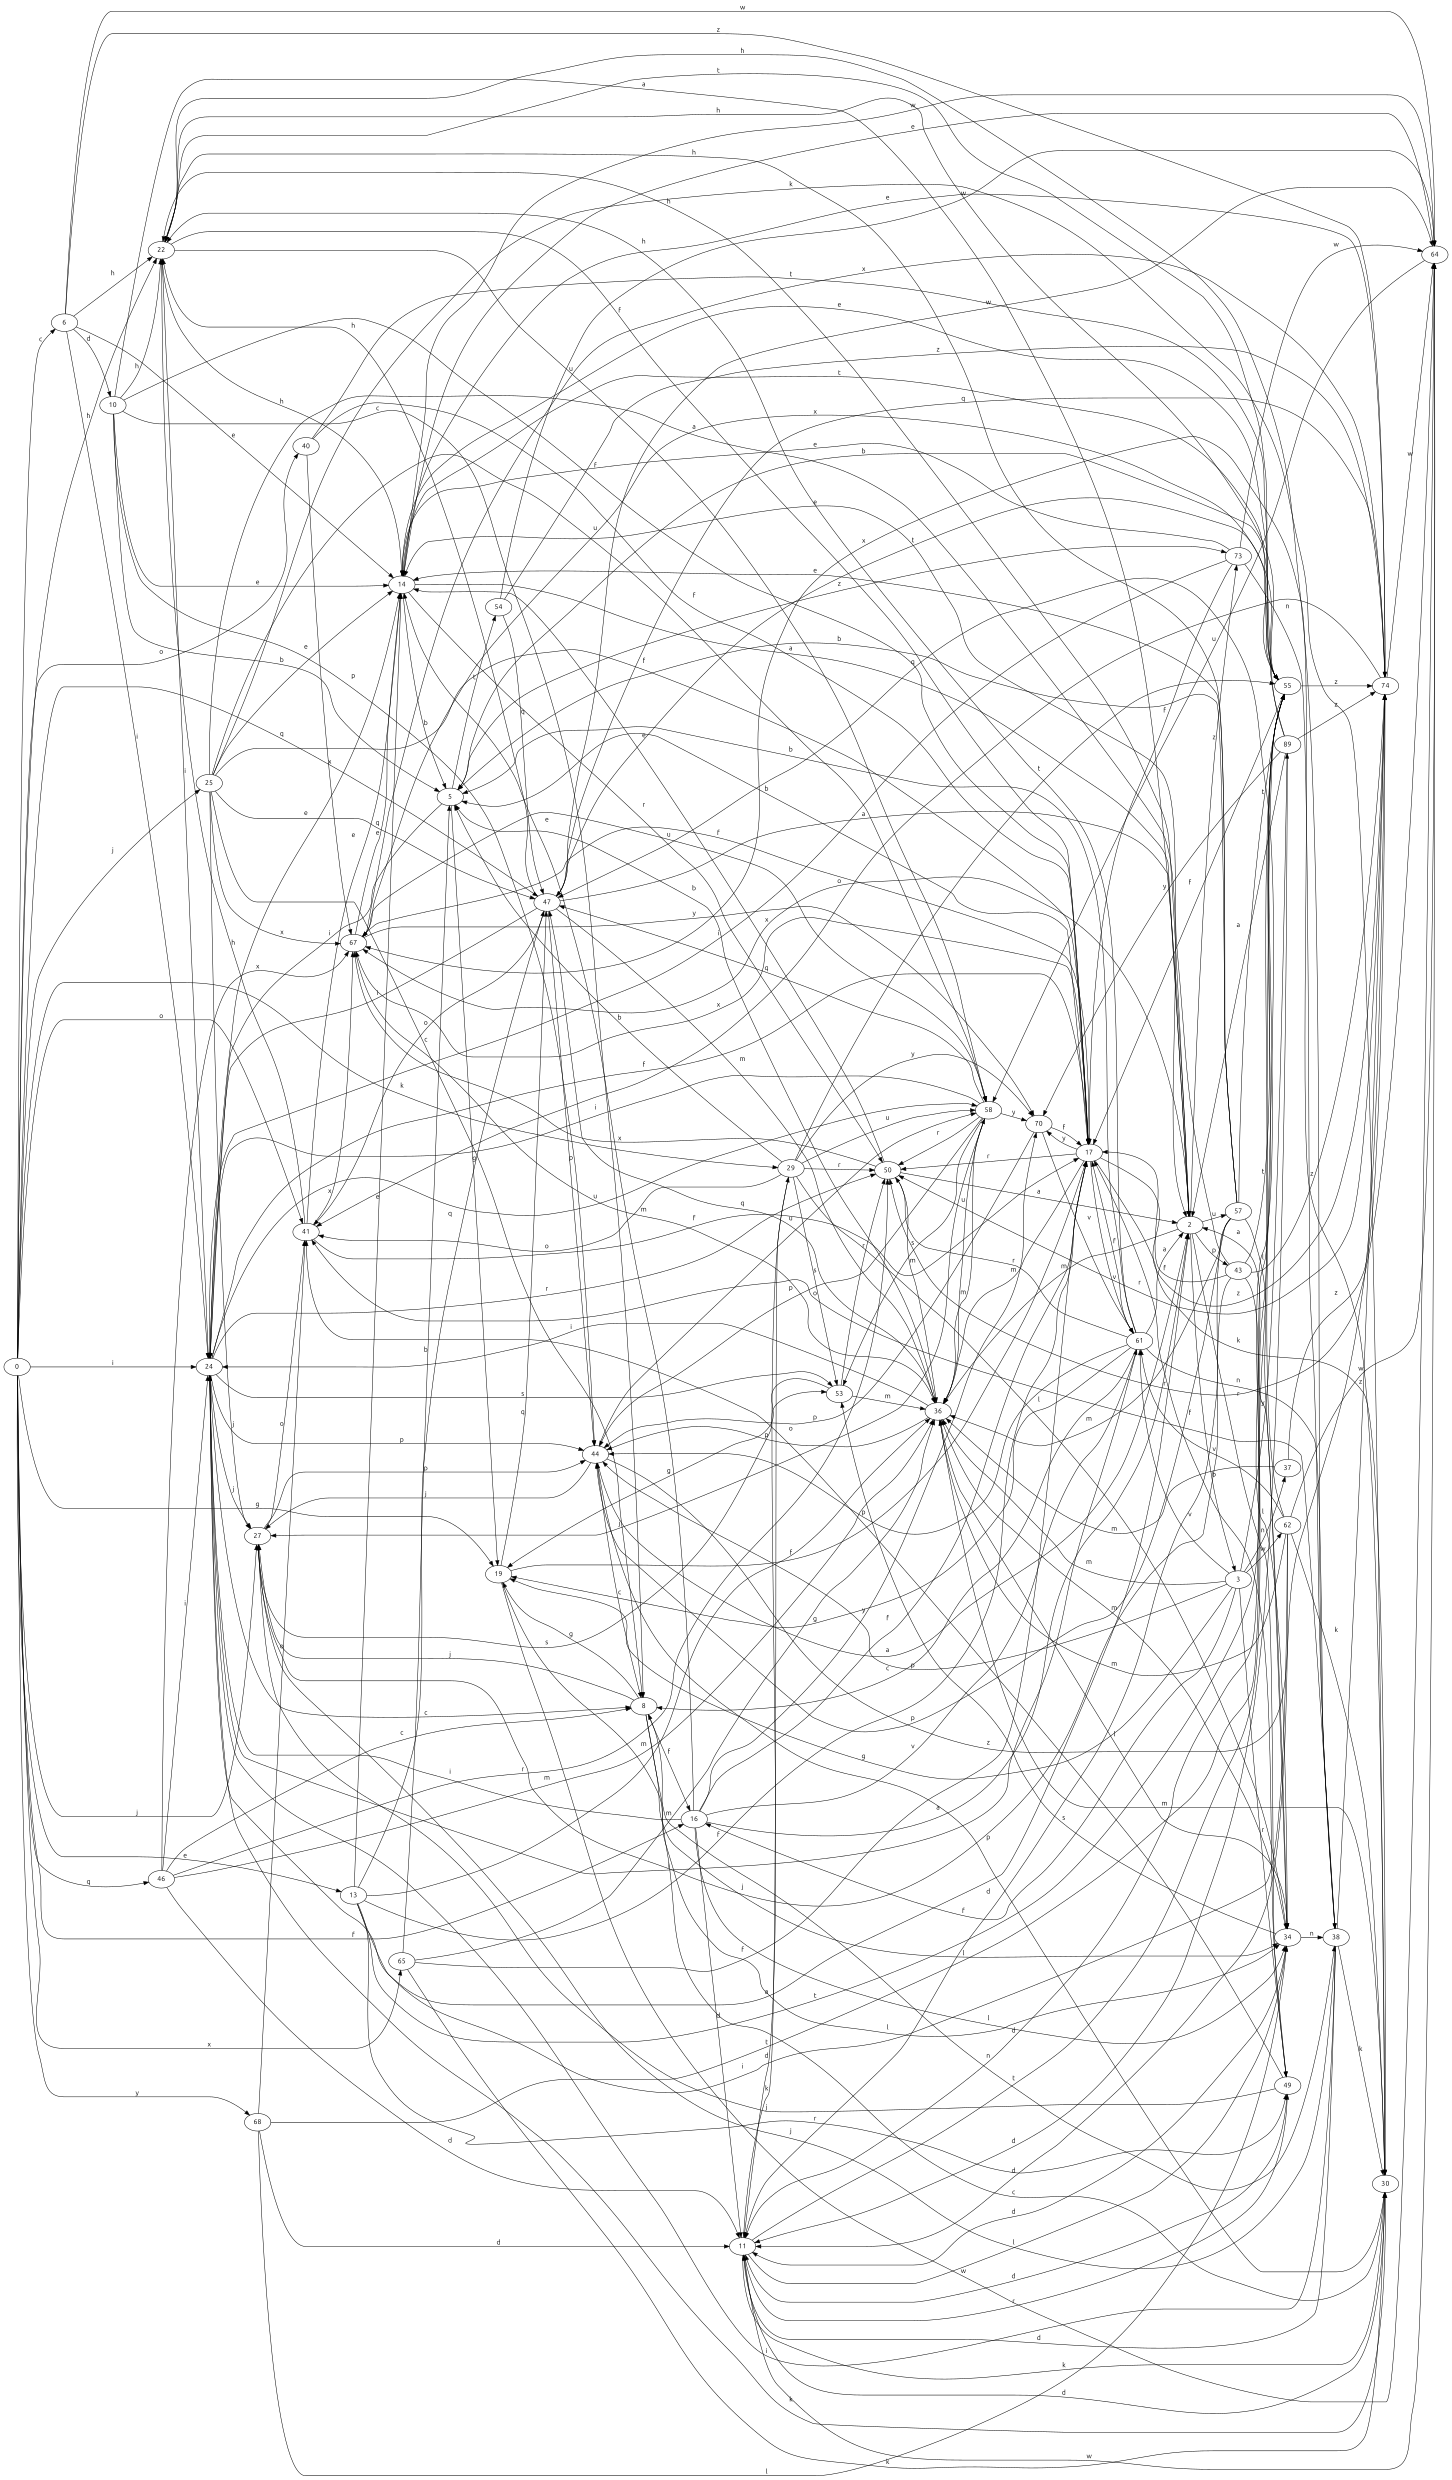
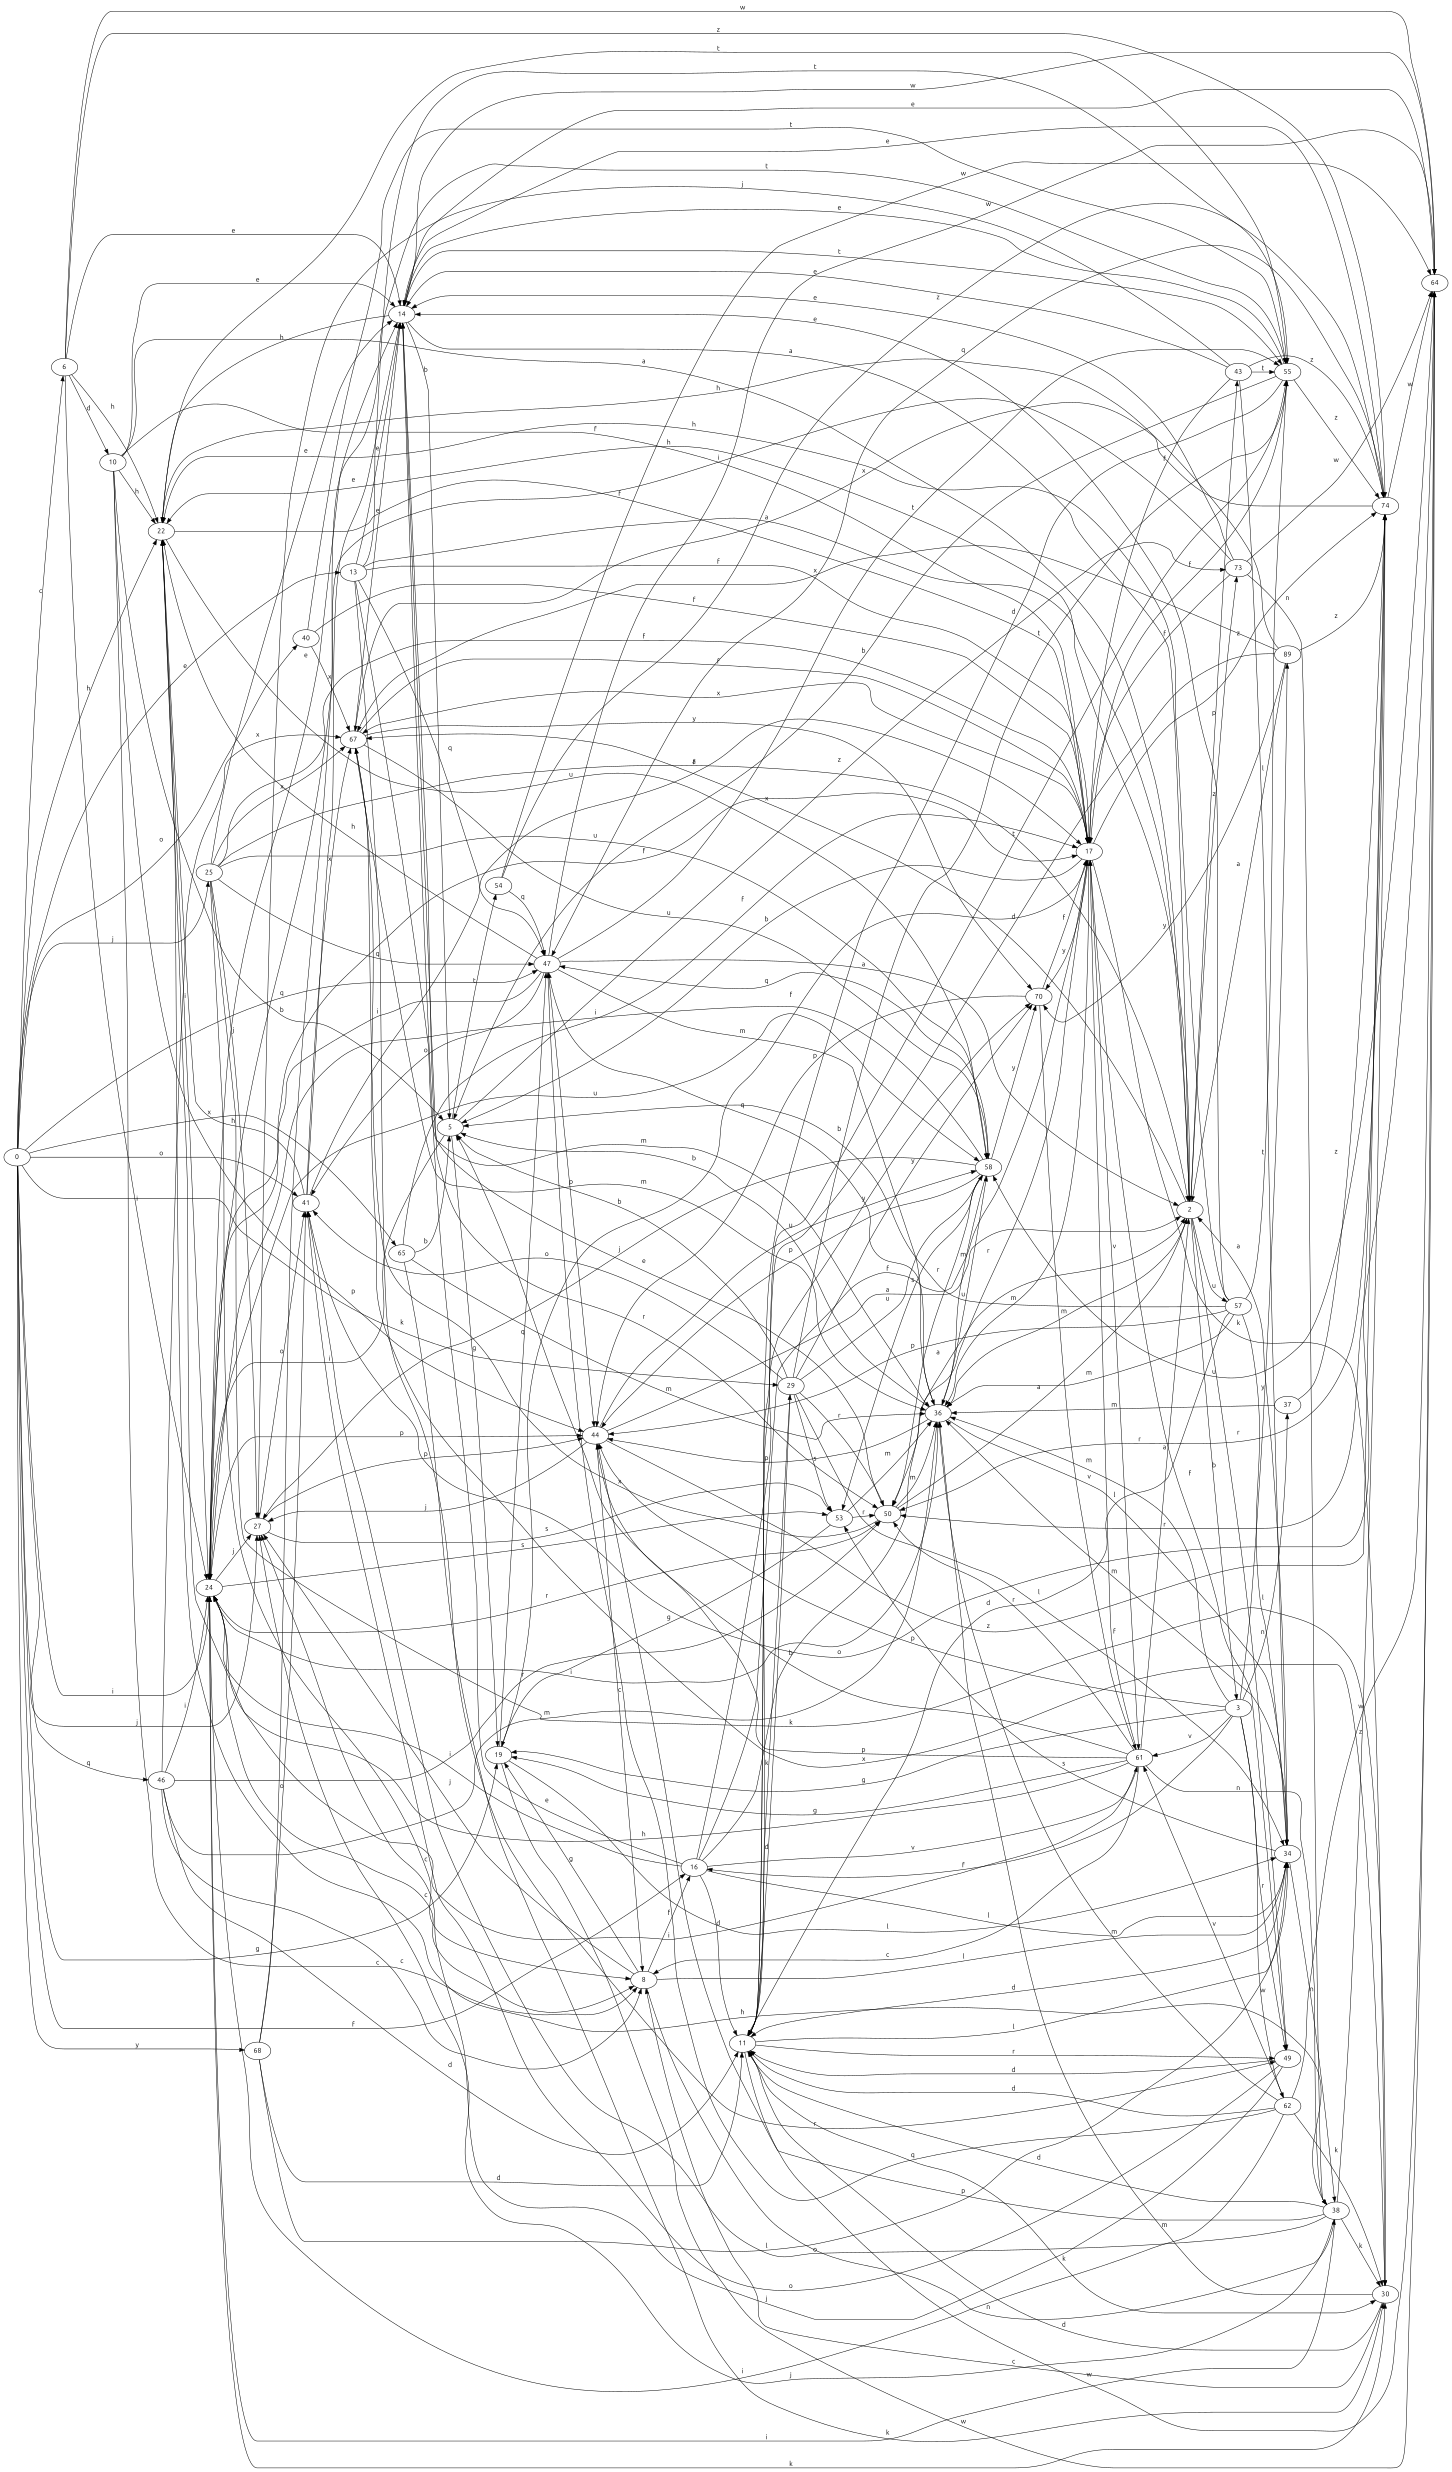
(1007, 1895) -> (738, 2073)
